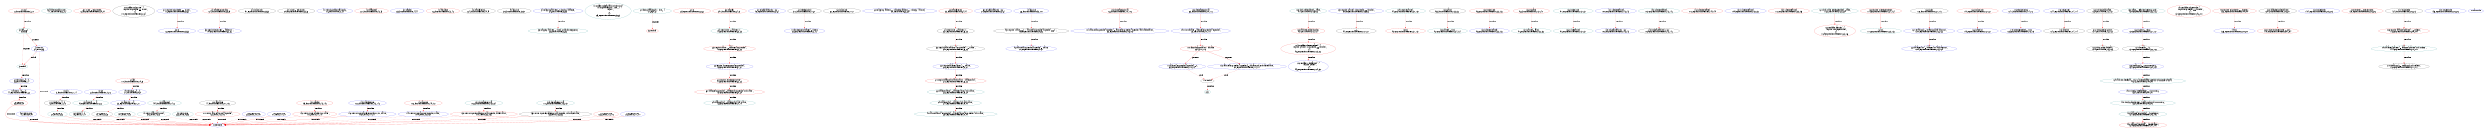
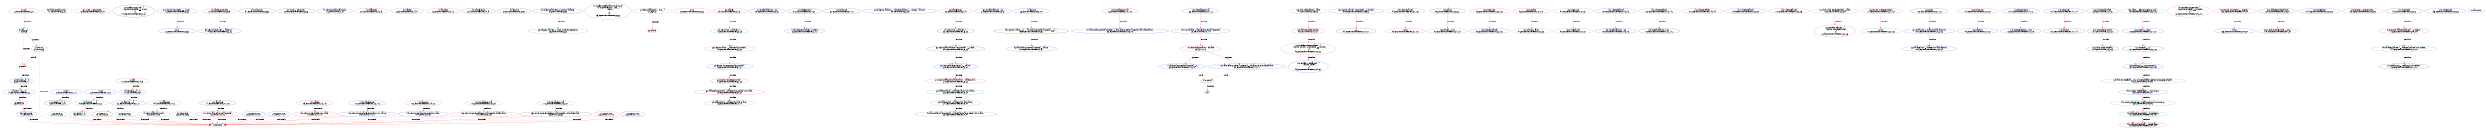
(57, 108) -> none
(318, 109) -> (318, 109)
(100, 124) -> (22, 108)
